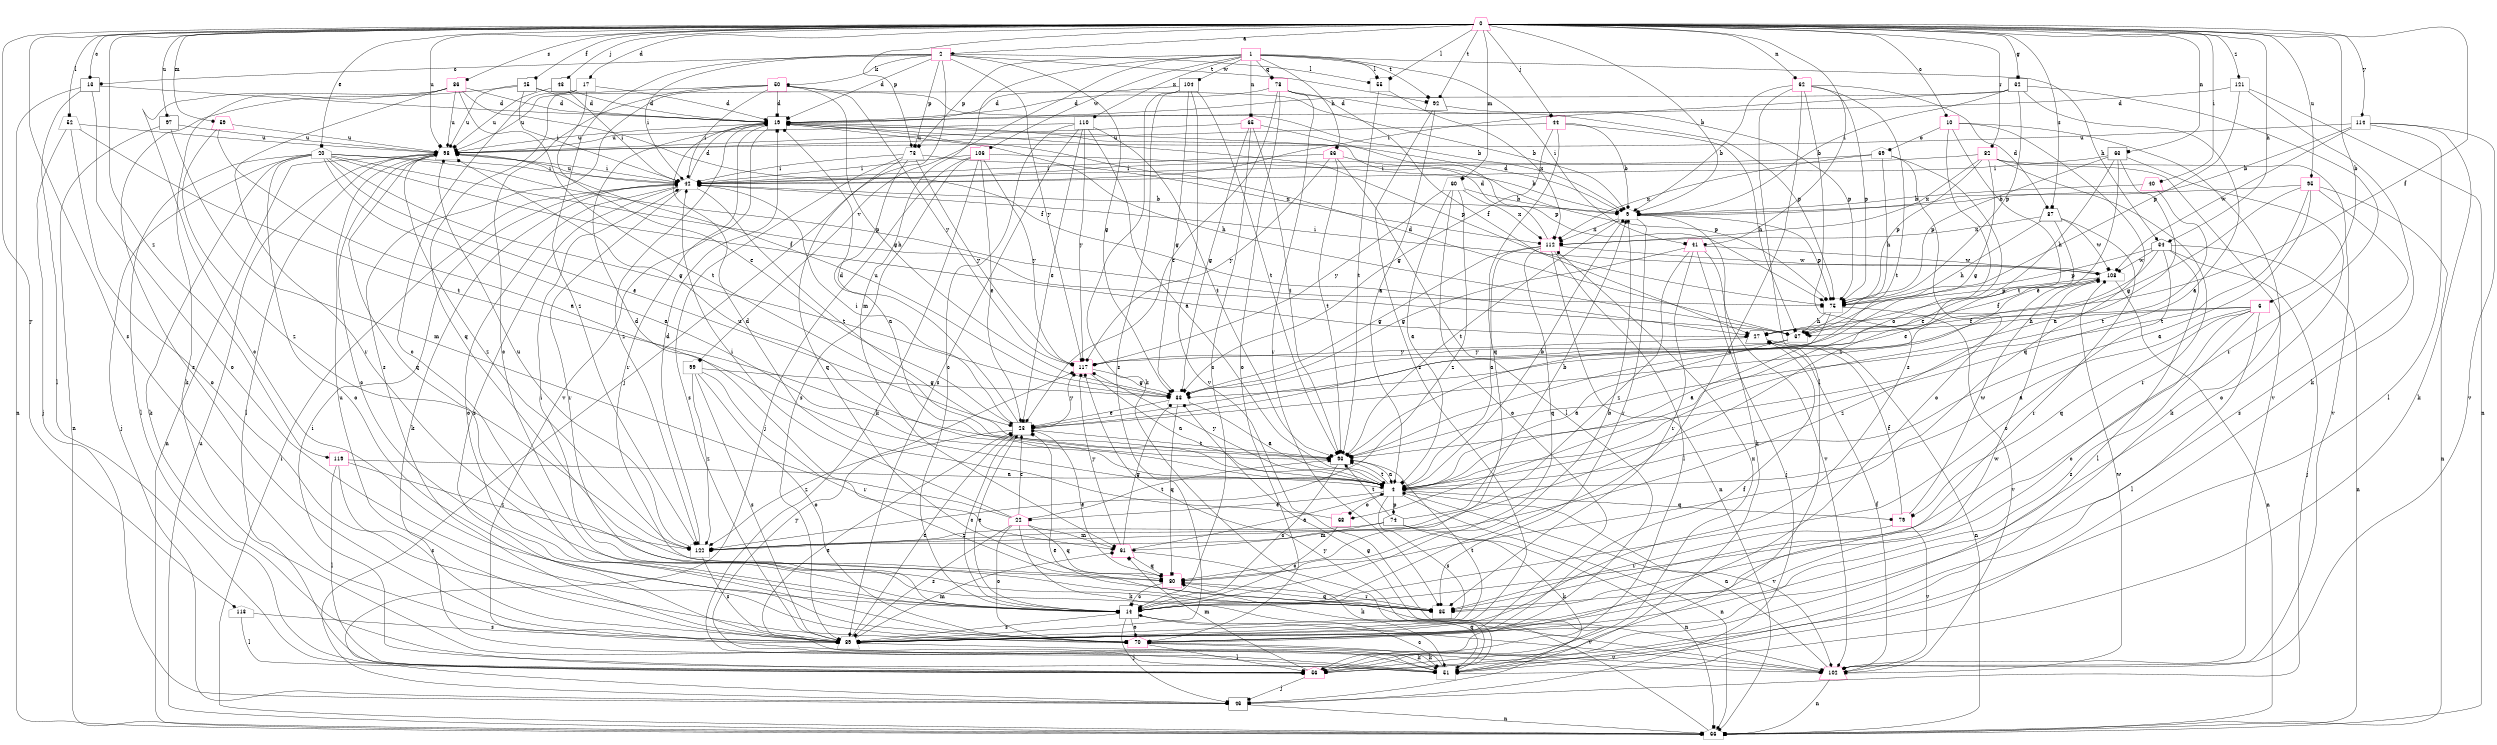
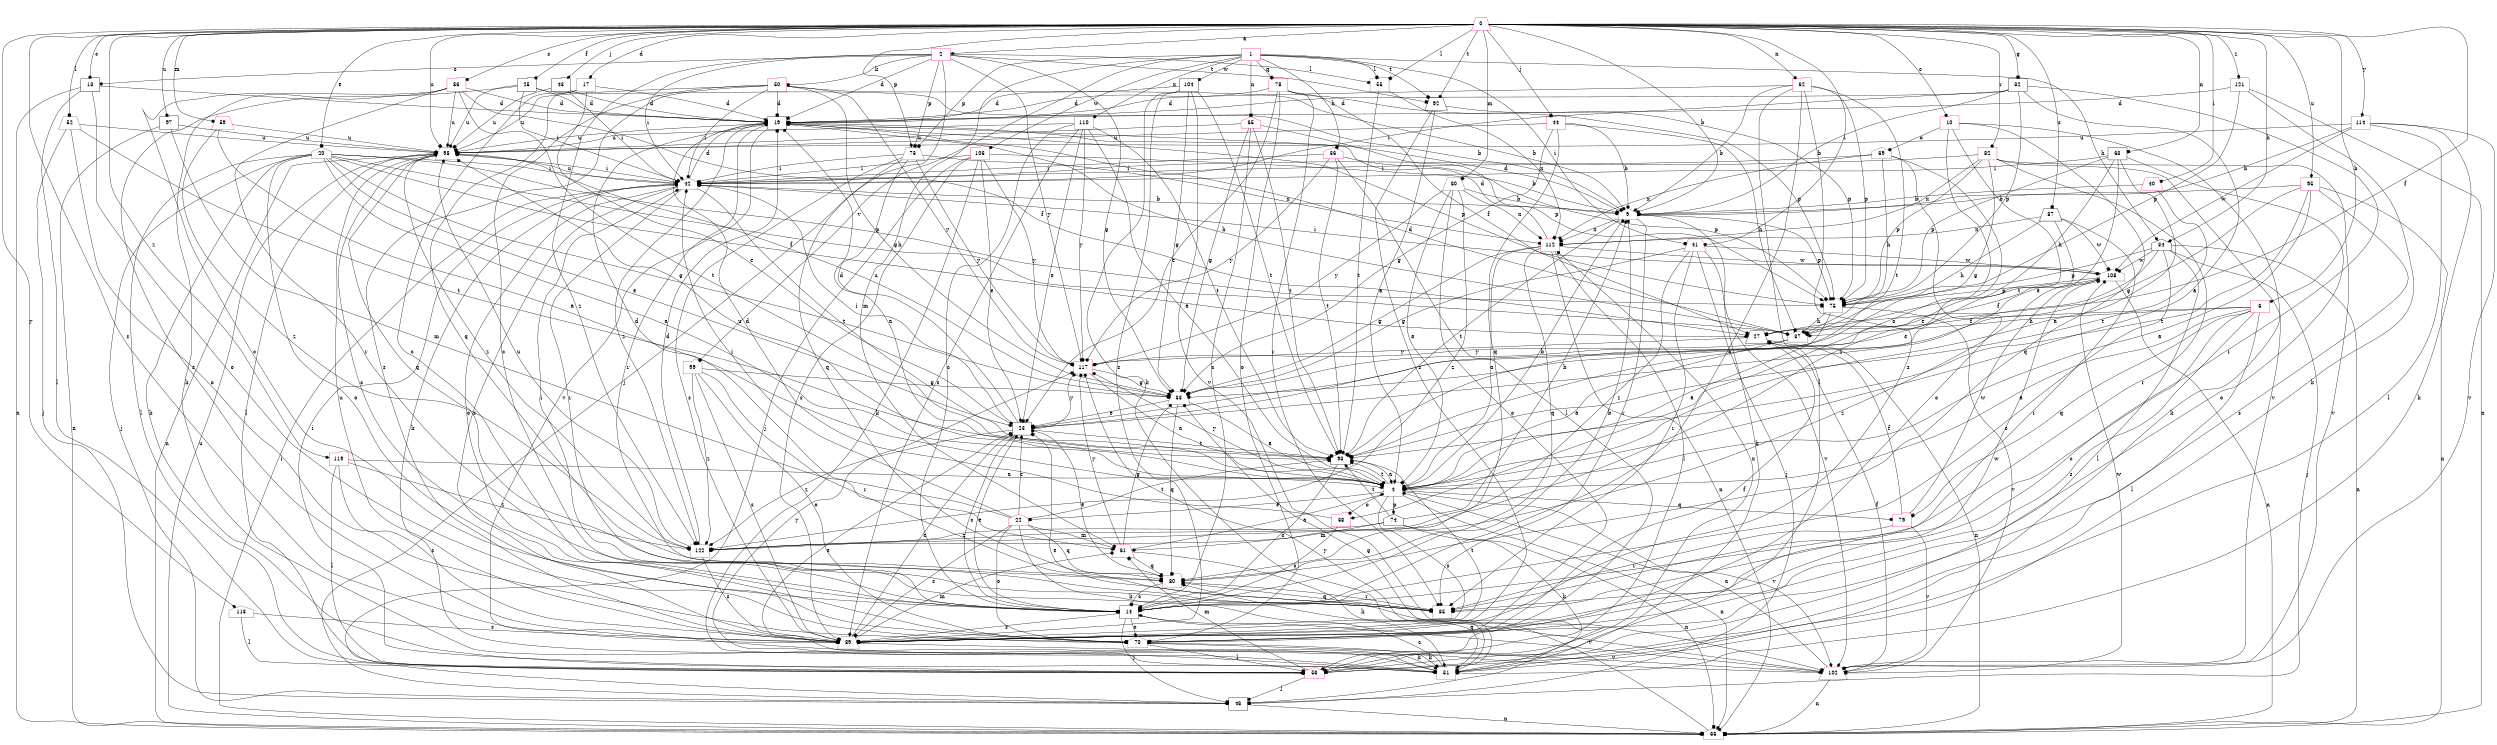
(1949, 110) -> (1290, 94)
